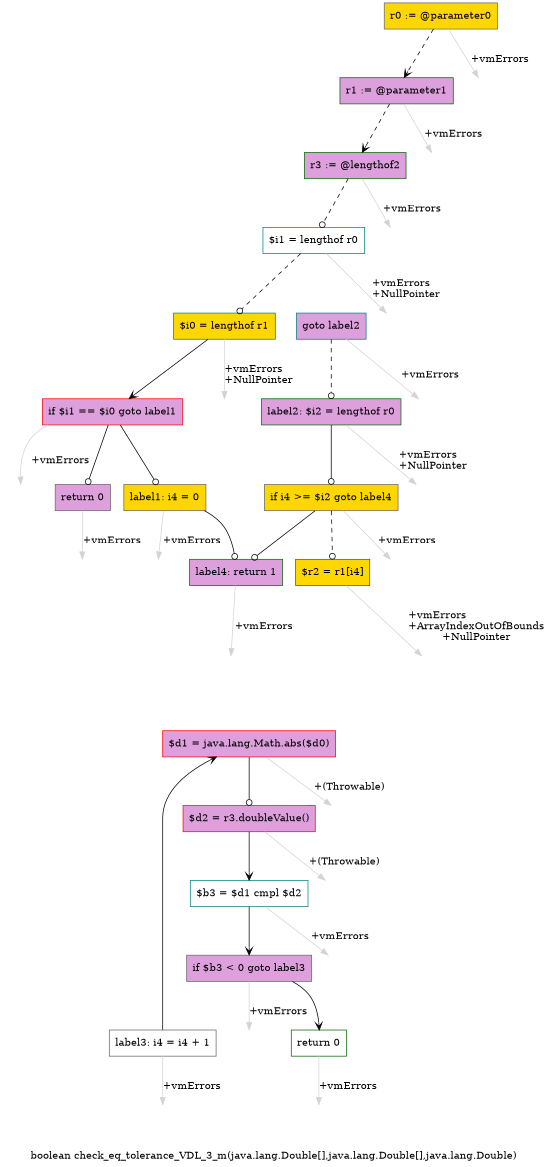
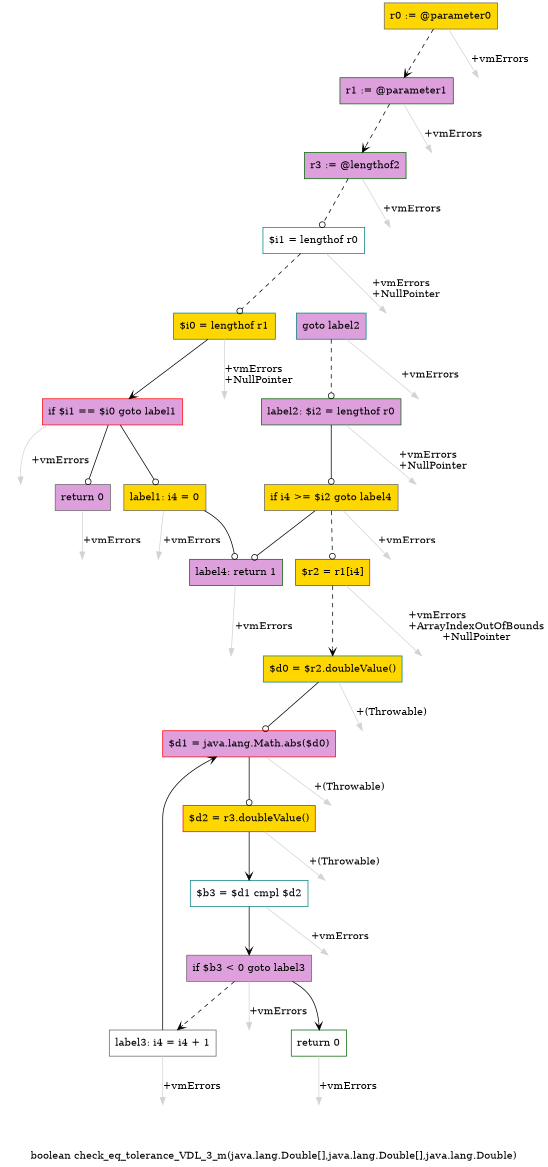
none -> (333, 669)
(249, 819) -> (249, 819)
none -> (209, 1003)
